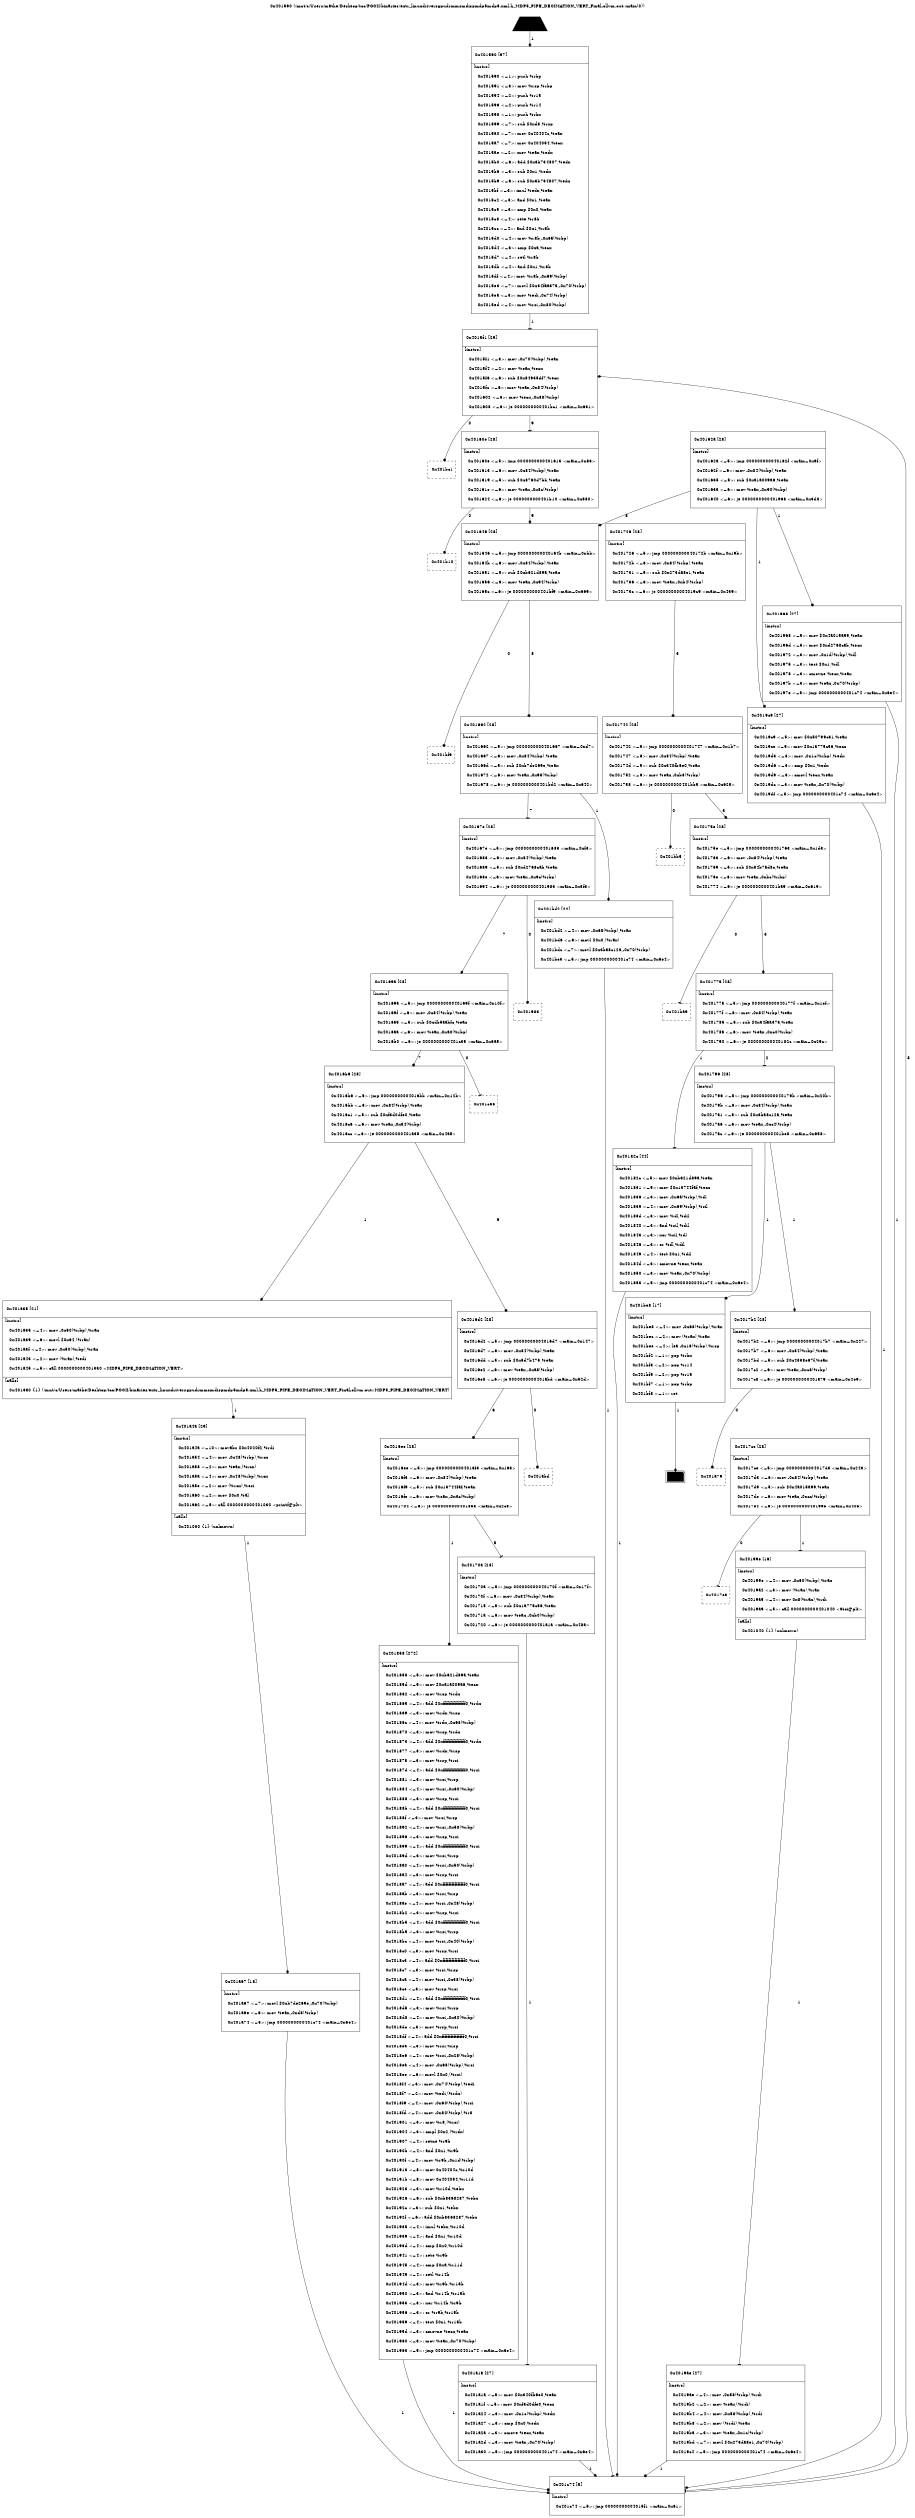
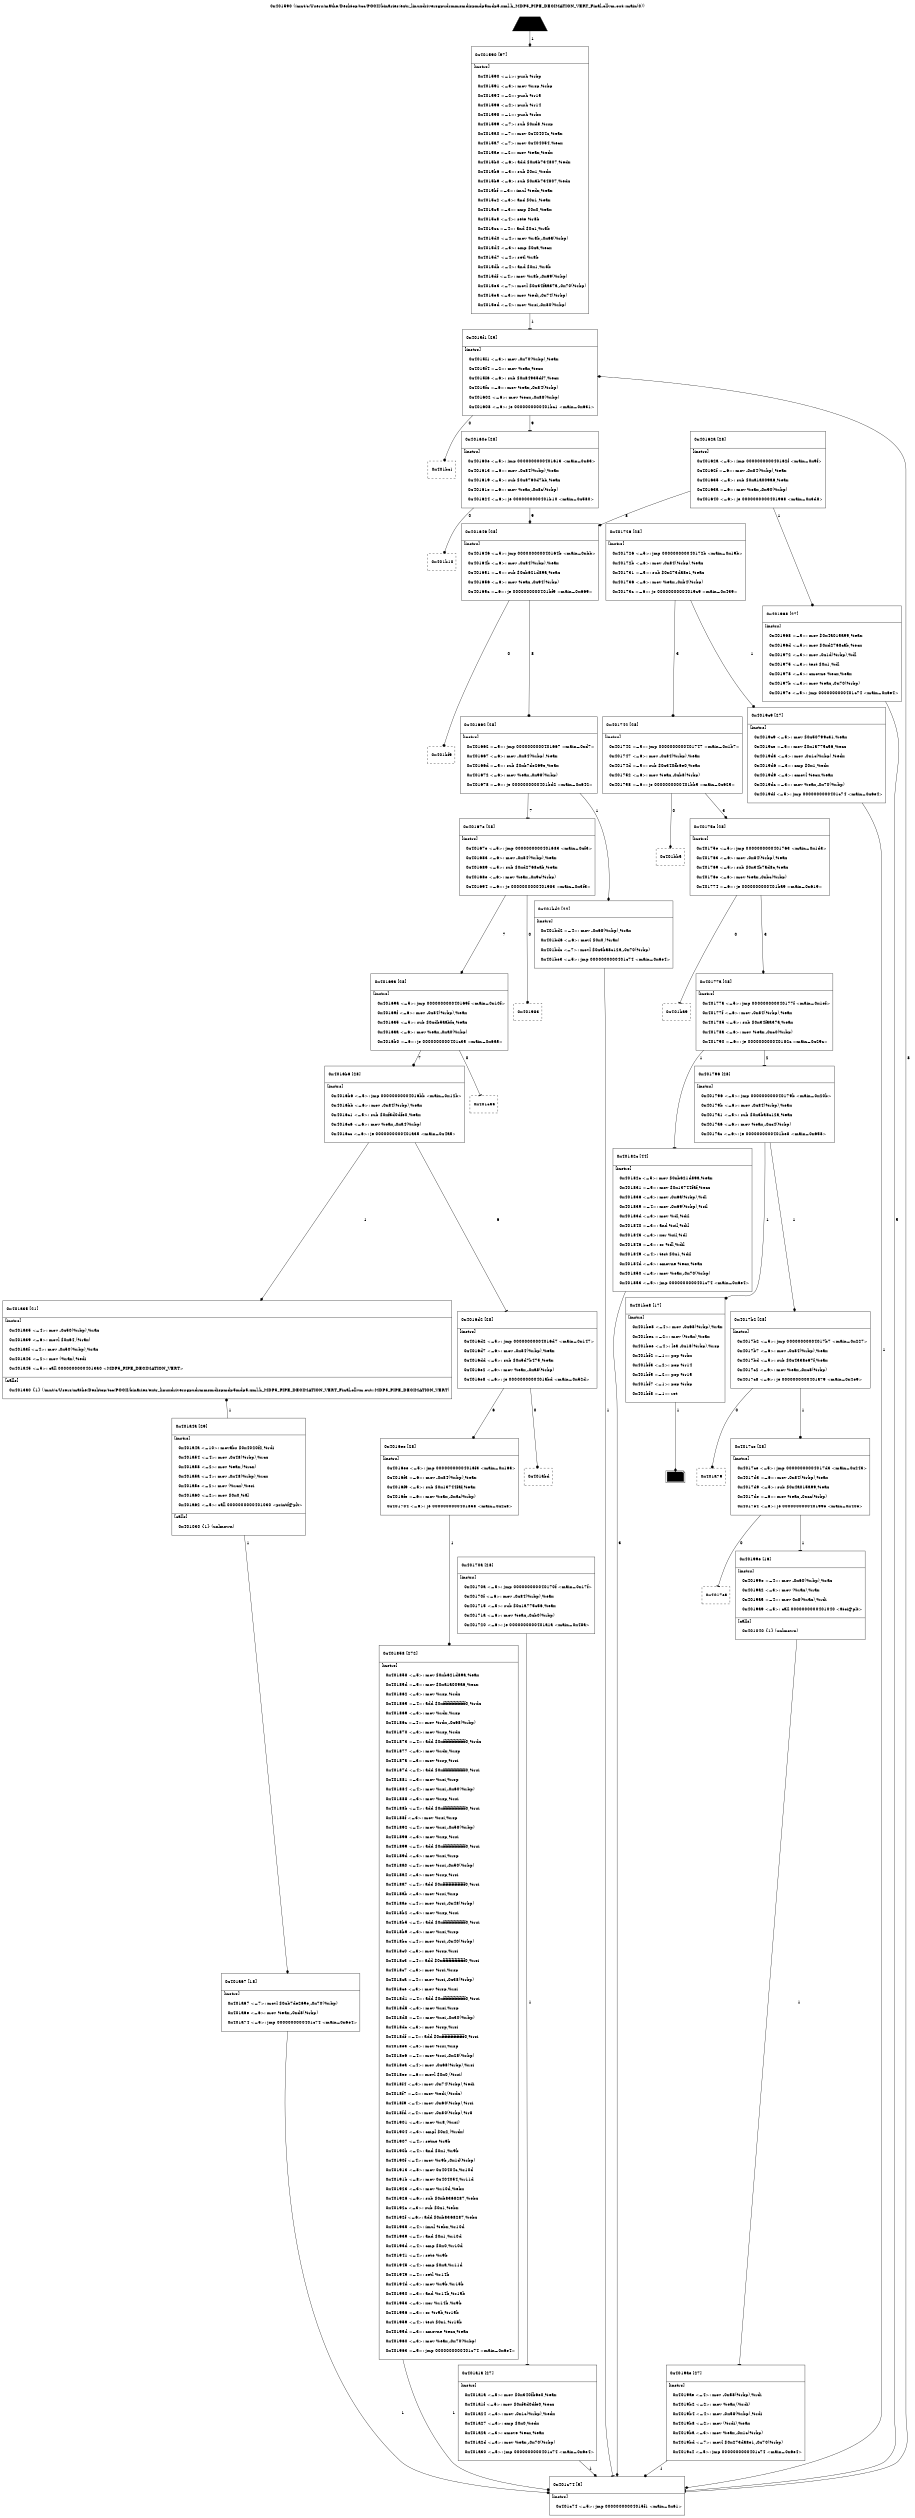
(756, 607) -> (718, 655)
(896, 1220) -> (896, 1220)
(461, 1226) -> (461, 1226)
(232, 1407) -> (227, 1410)
none -> (800, 1412)
(487, 1535) -> none
(619, 1543) -> (619, 1543)
